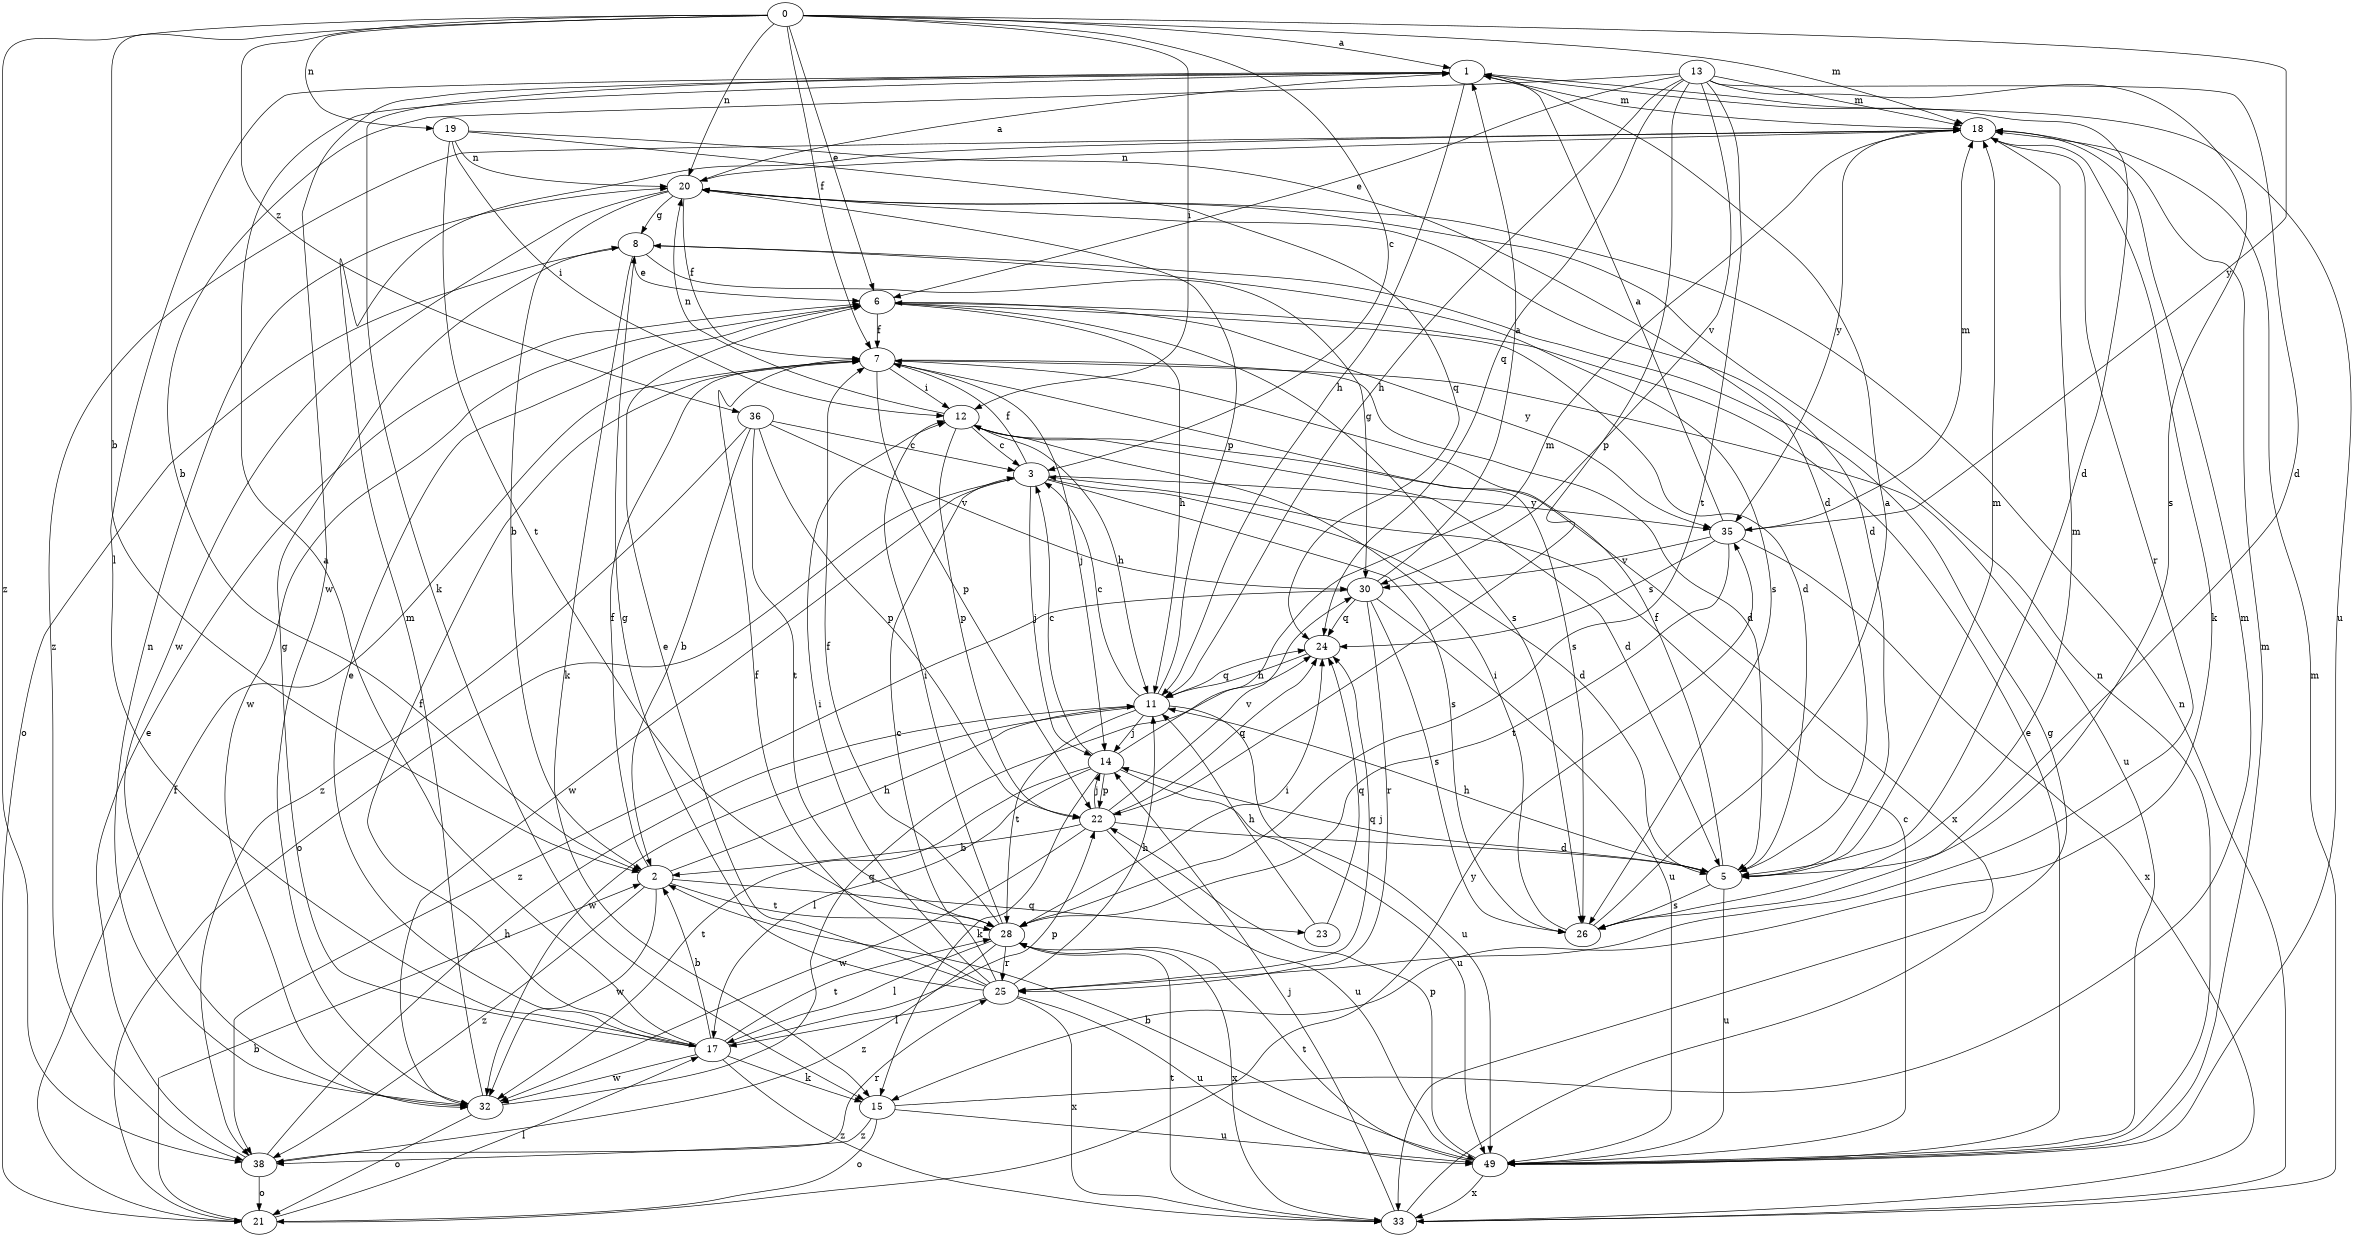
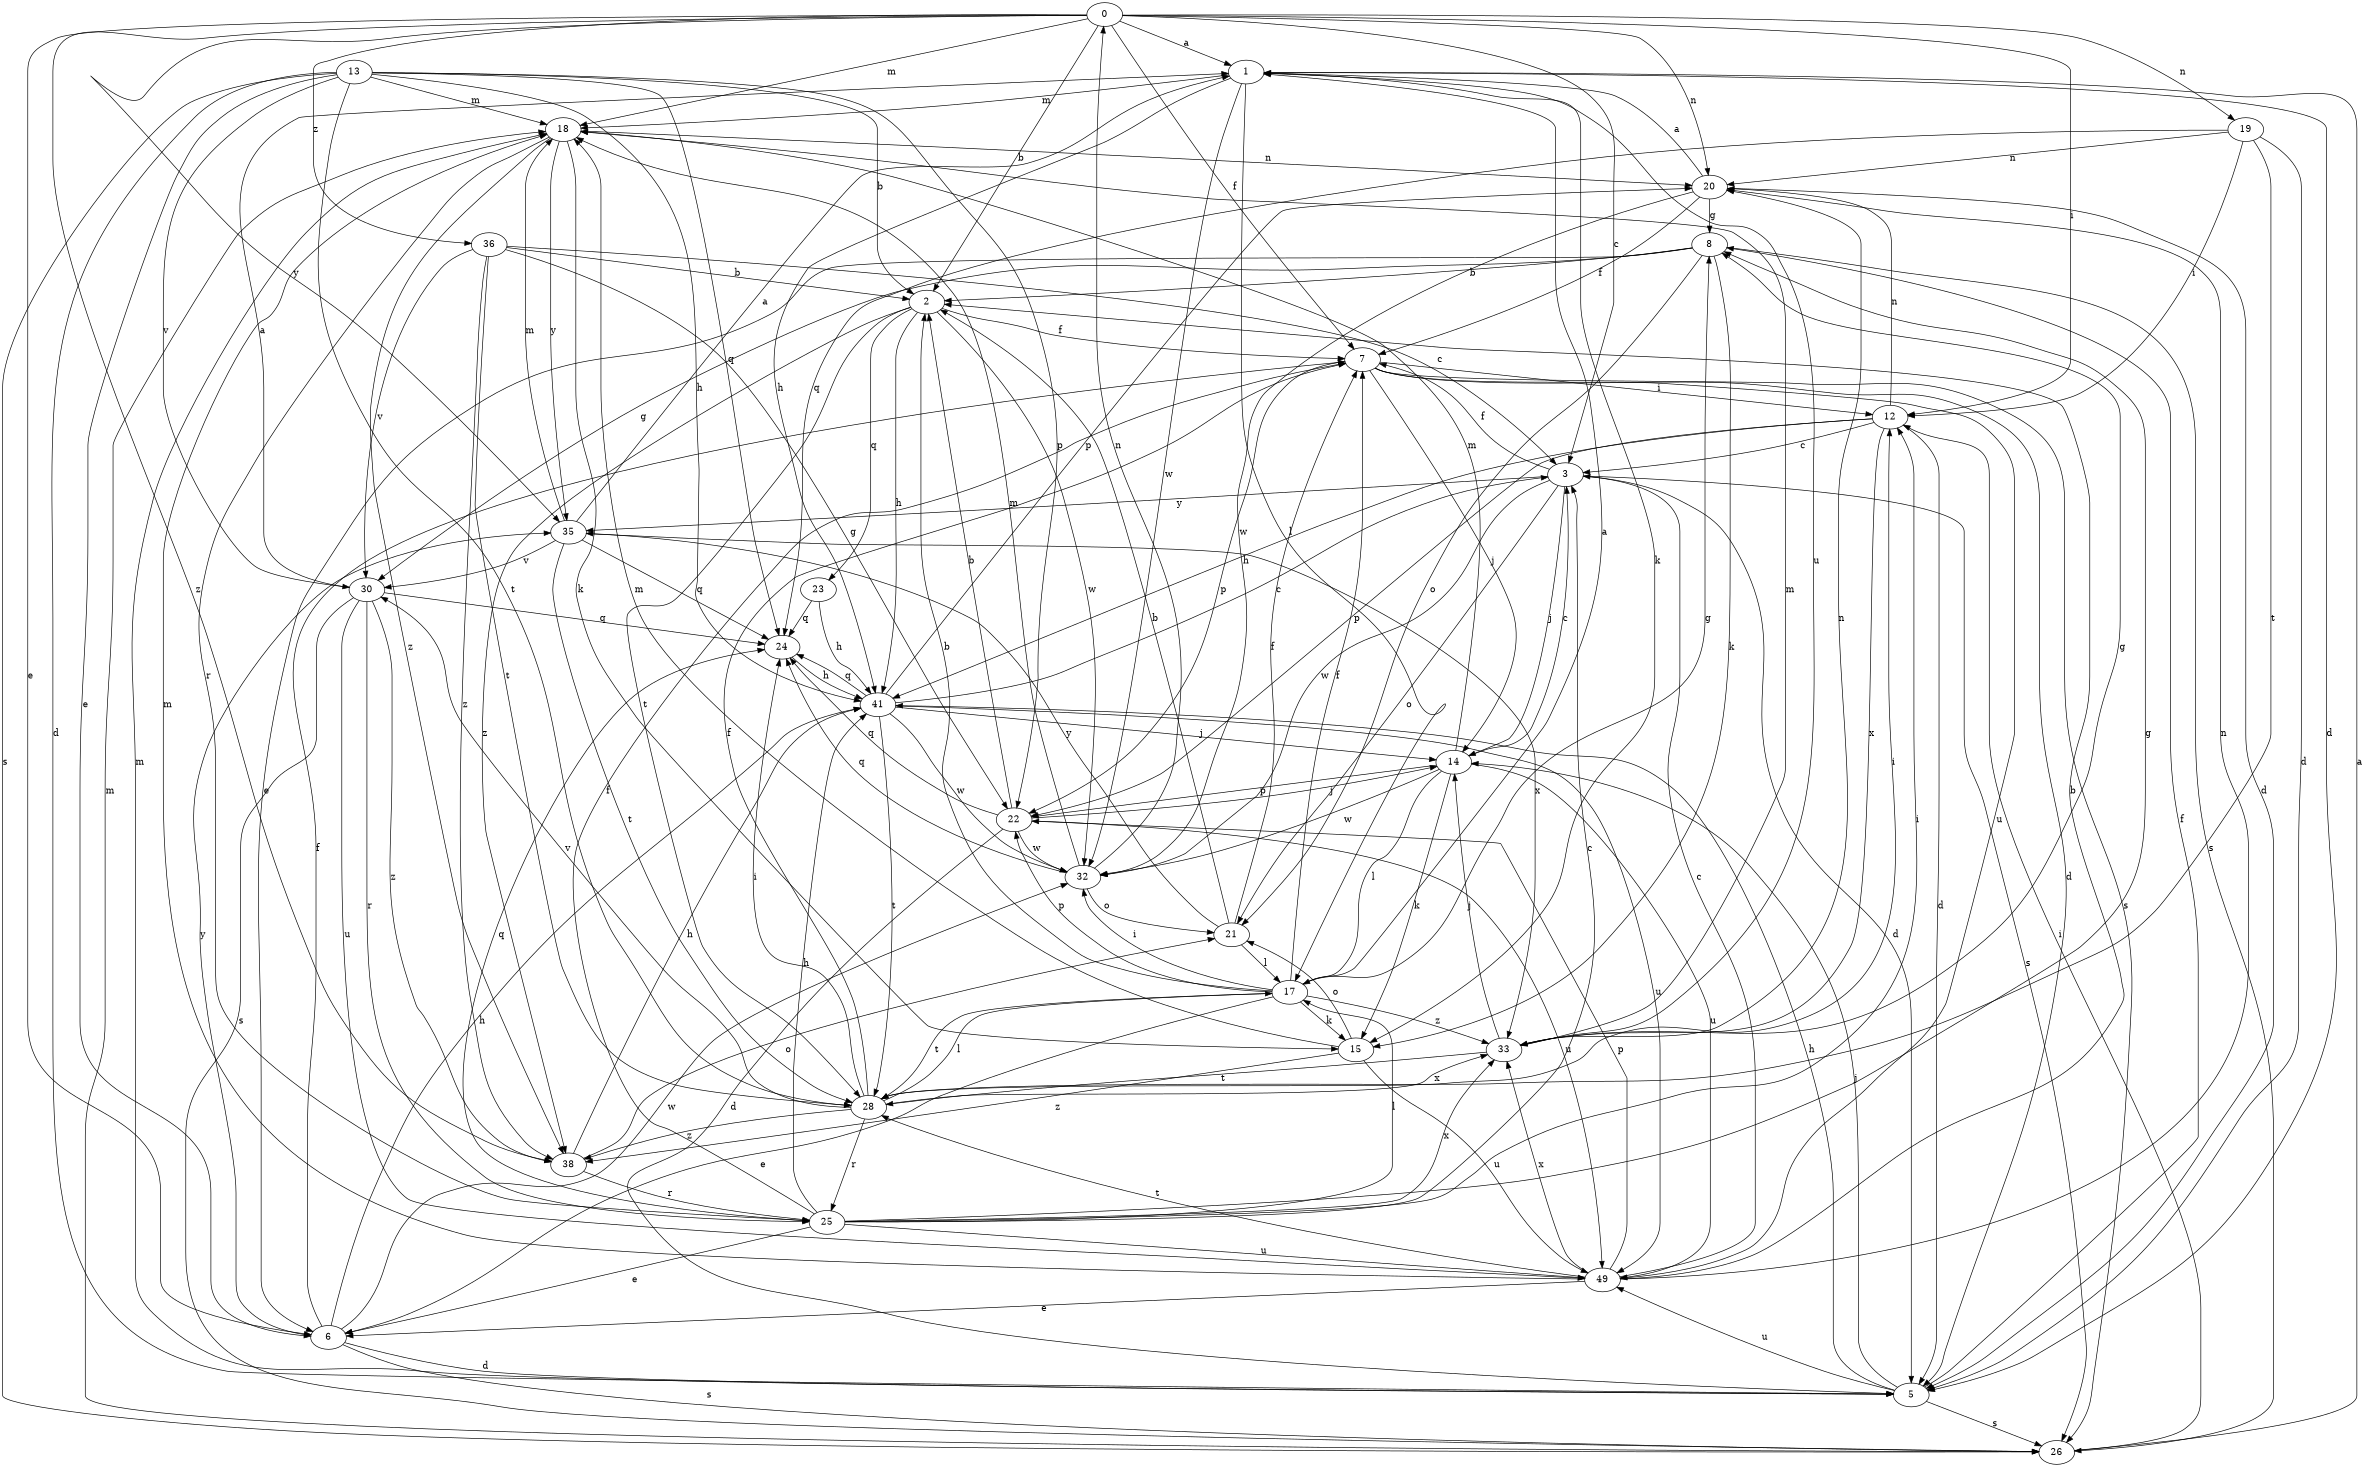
(1432, 458) -> (2170, 721)
(511, 532) -> (1322, 280)
(249, 565) -> none
(1651, 590) -> (700, 590)
(2338, 600) -> (1814, 402)
(154, 608) -> (1130, 489)
(891, 618) -> (853, 532)
(1152, 705) -> (878, 705)
(1231, 708) -> (603, 899)
(704, 935) -> (1348, 820)
(617, 1079) -> (1135, 935)
